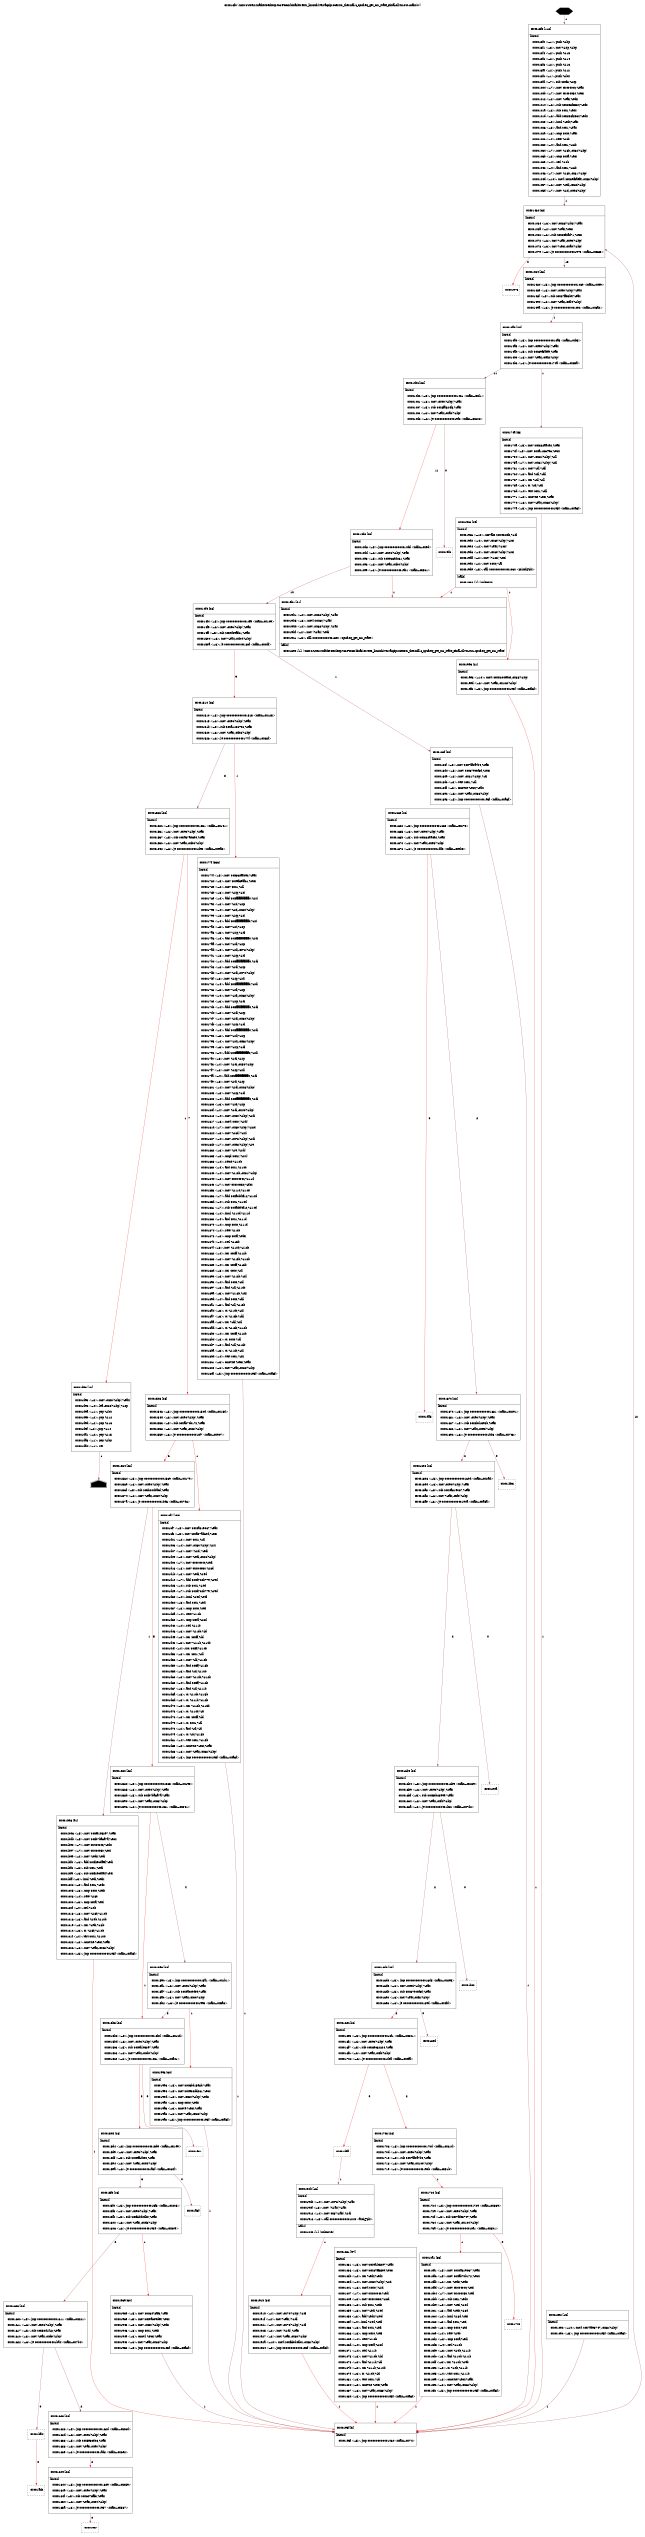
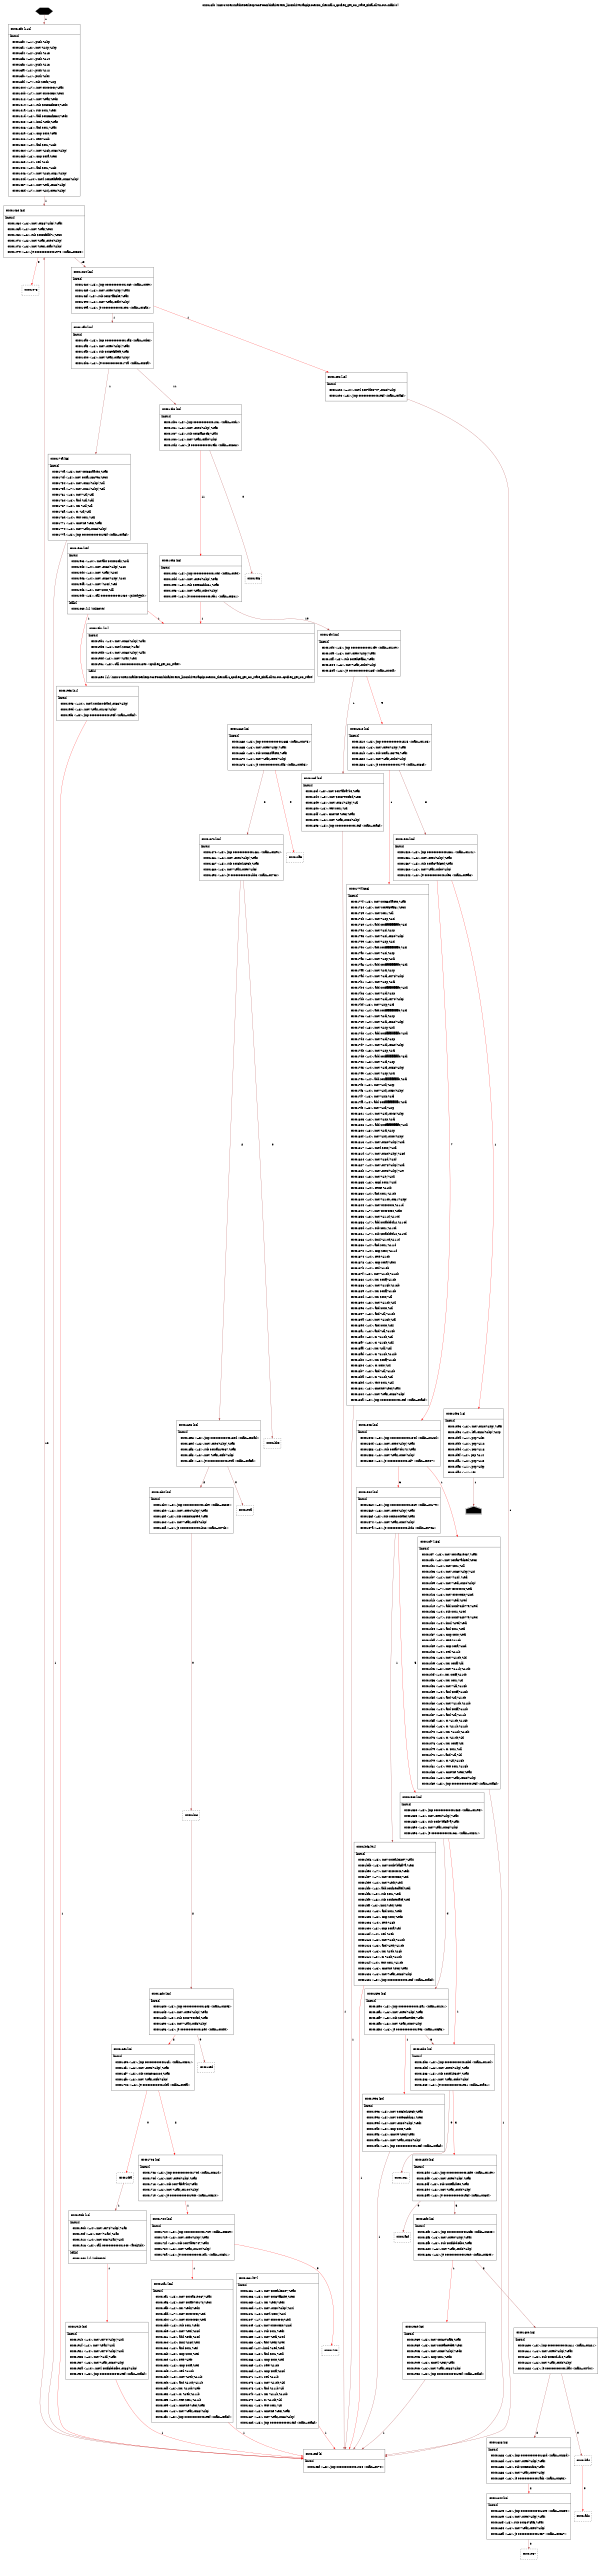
none -> (240, 339)
(425, 1887) -> (191, 1904)
